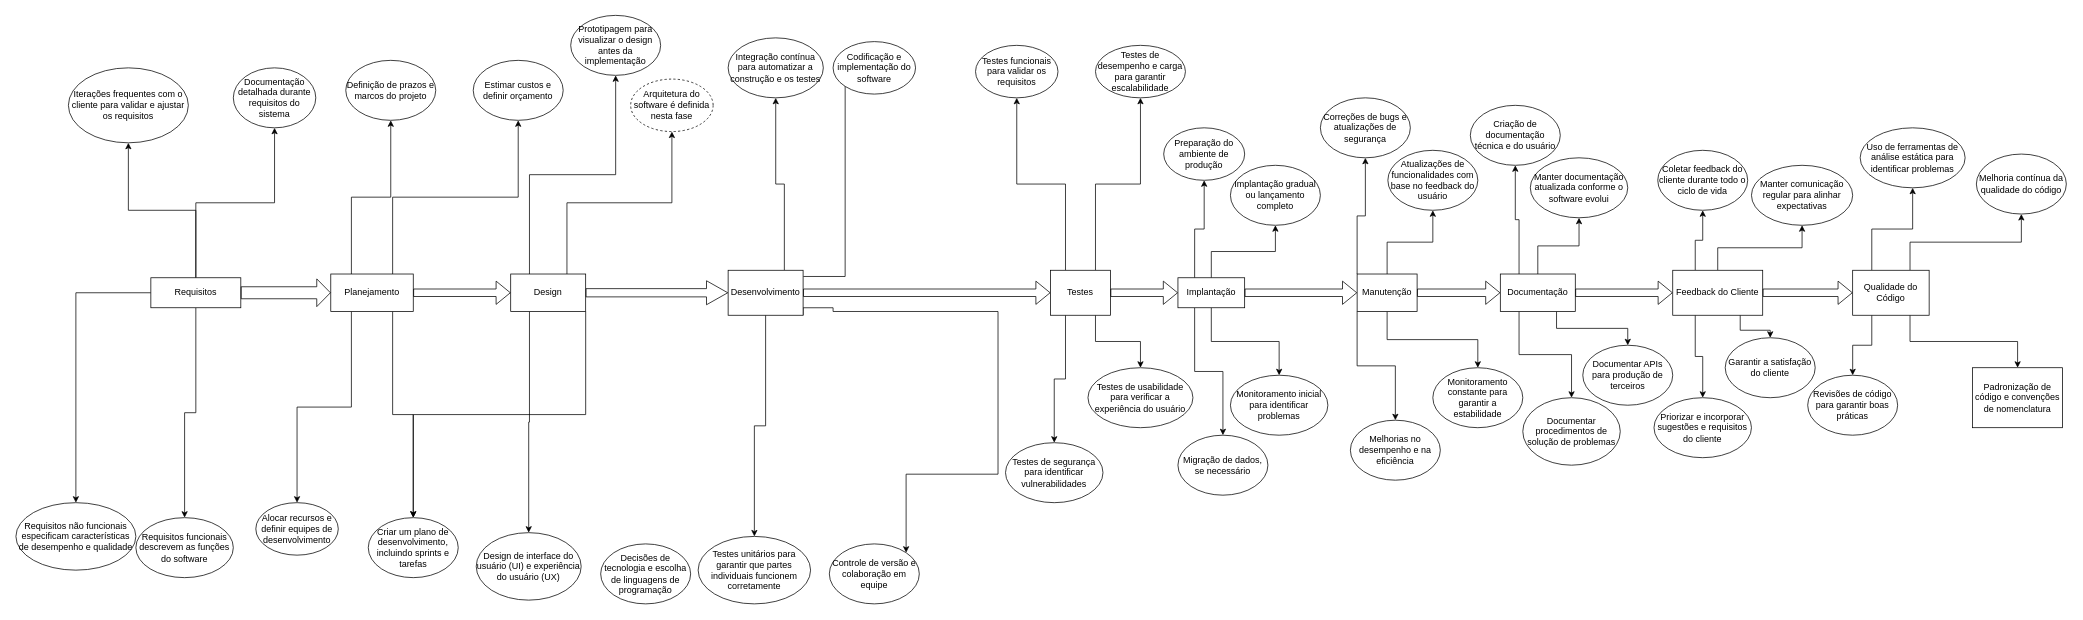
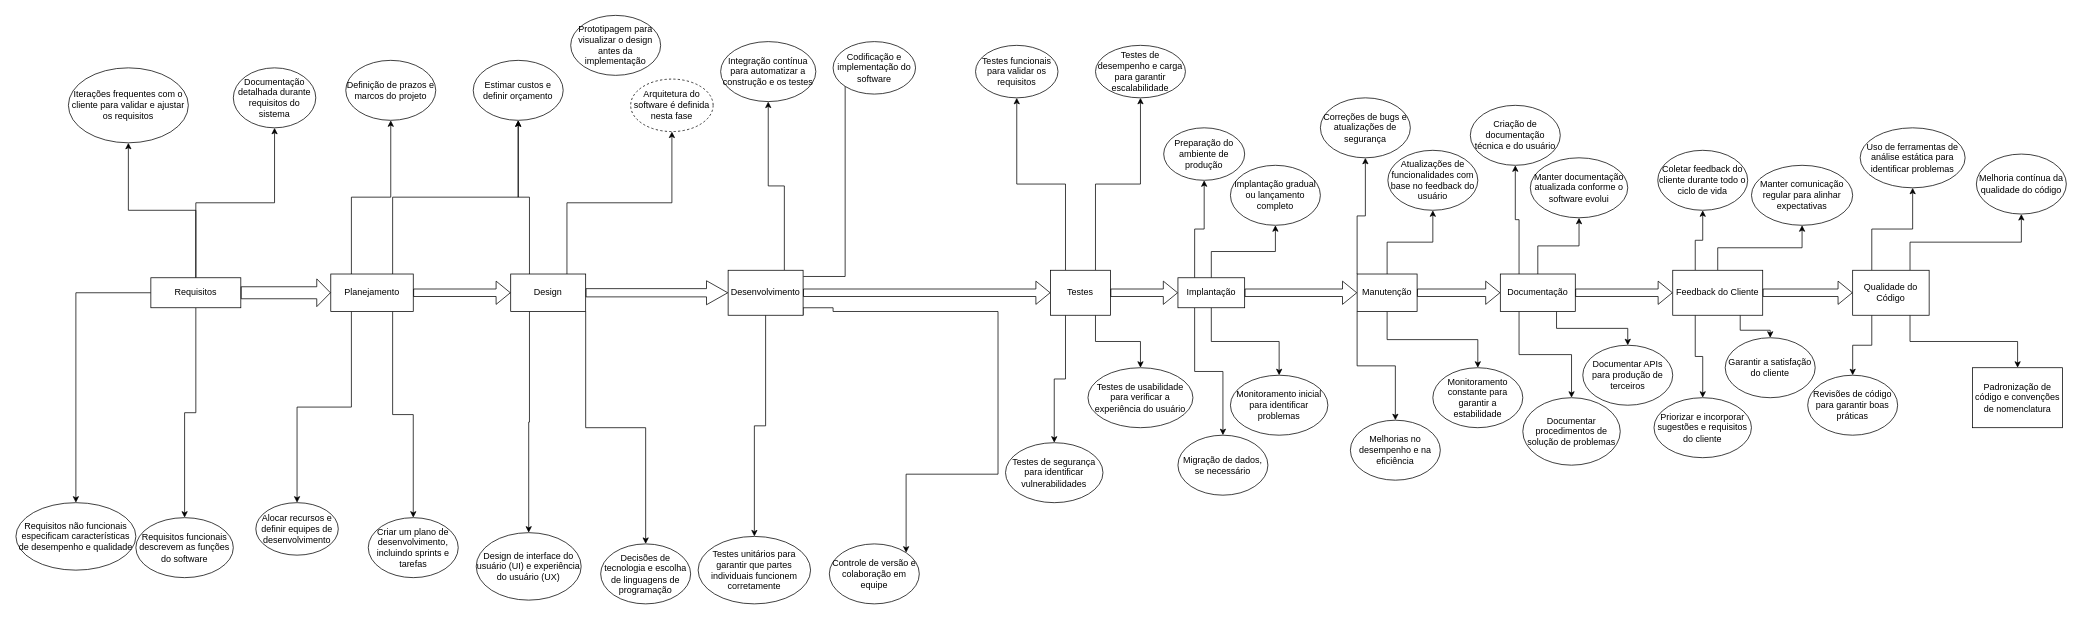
(776, 68) -> (768, 72)
(607, 175) -> (525, 197)
(501, 415) -> (645, 445)
